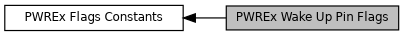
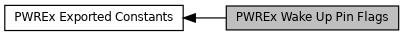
(94, 18) -> (94, 18)
